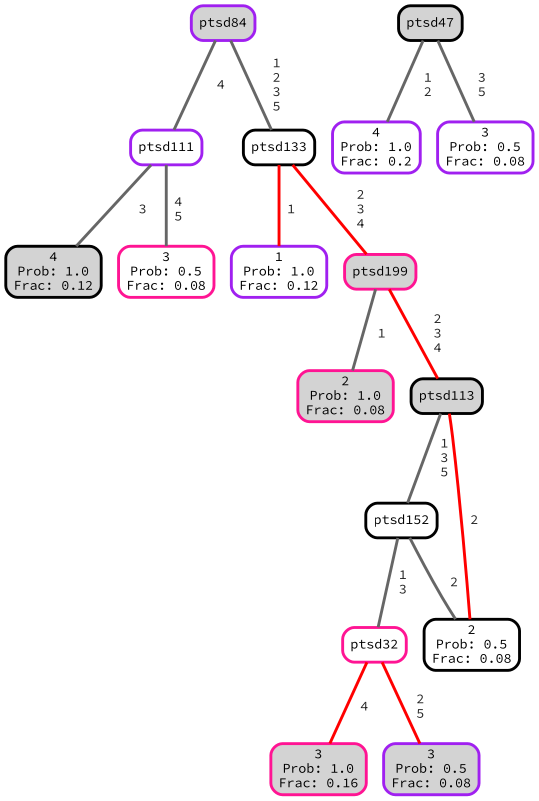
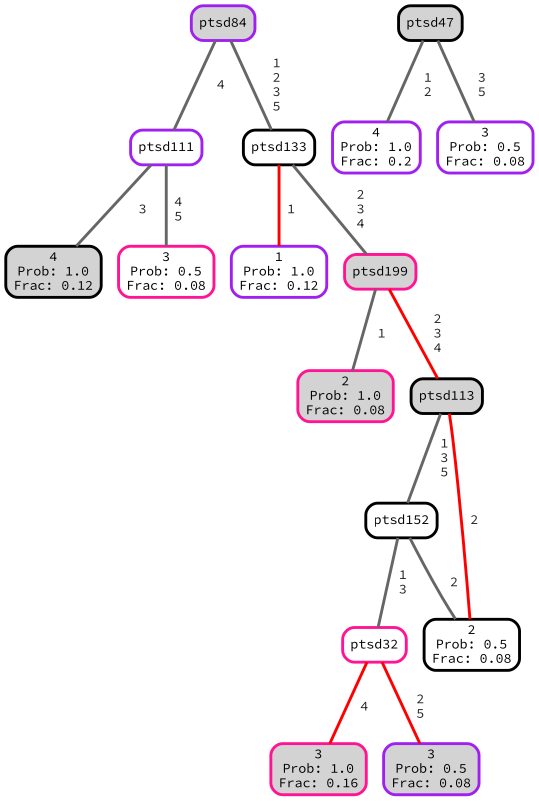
(330, 210) -> (330, 210)
